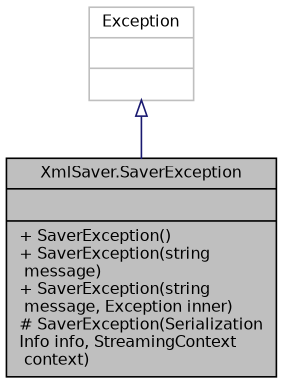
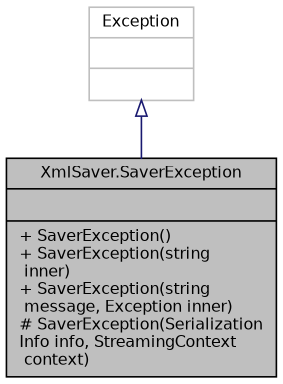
(61, 272) -> (45, 272)
